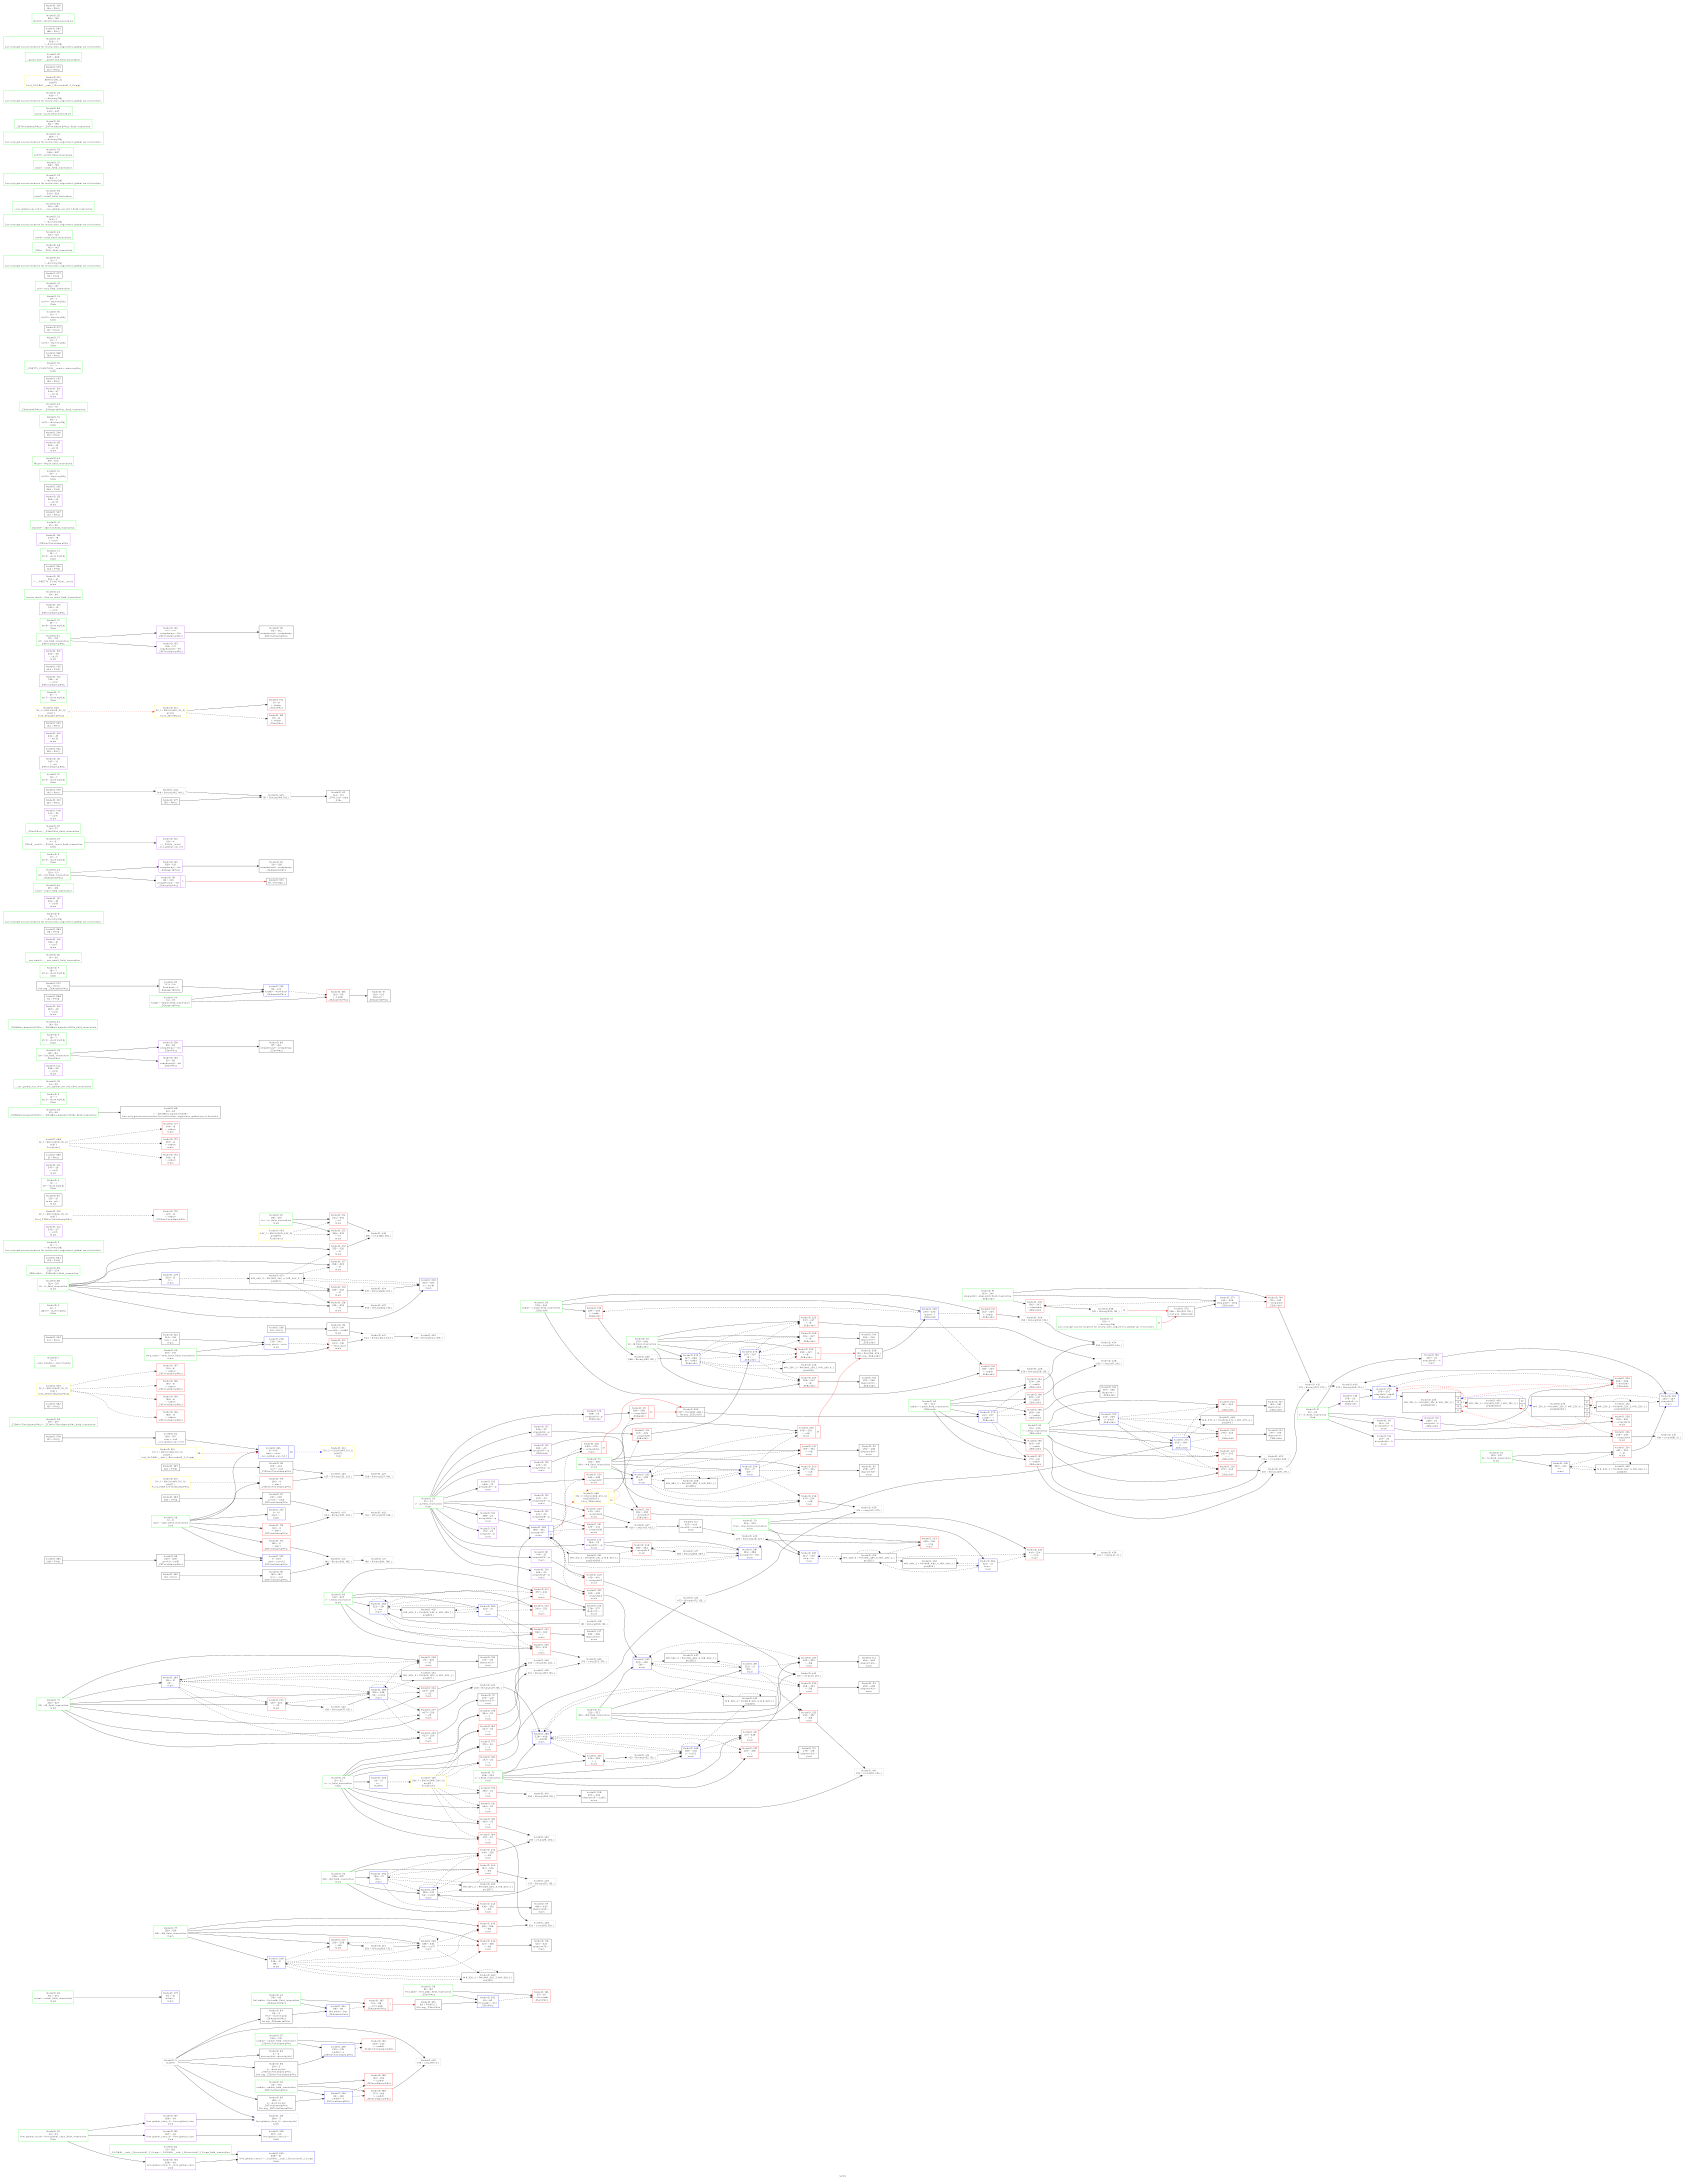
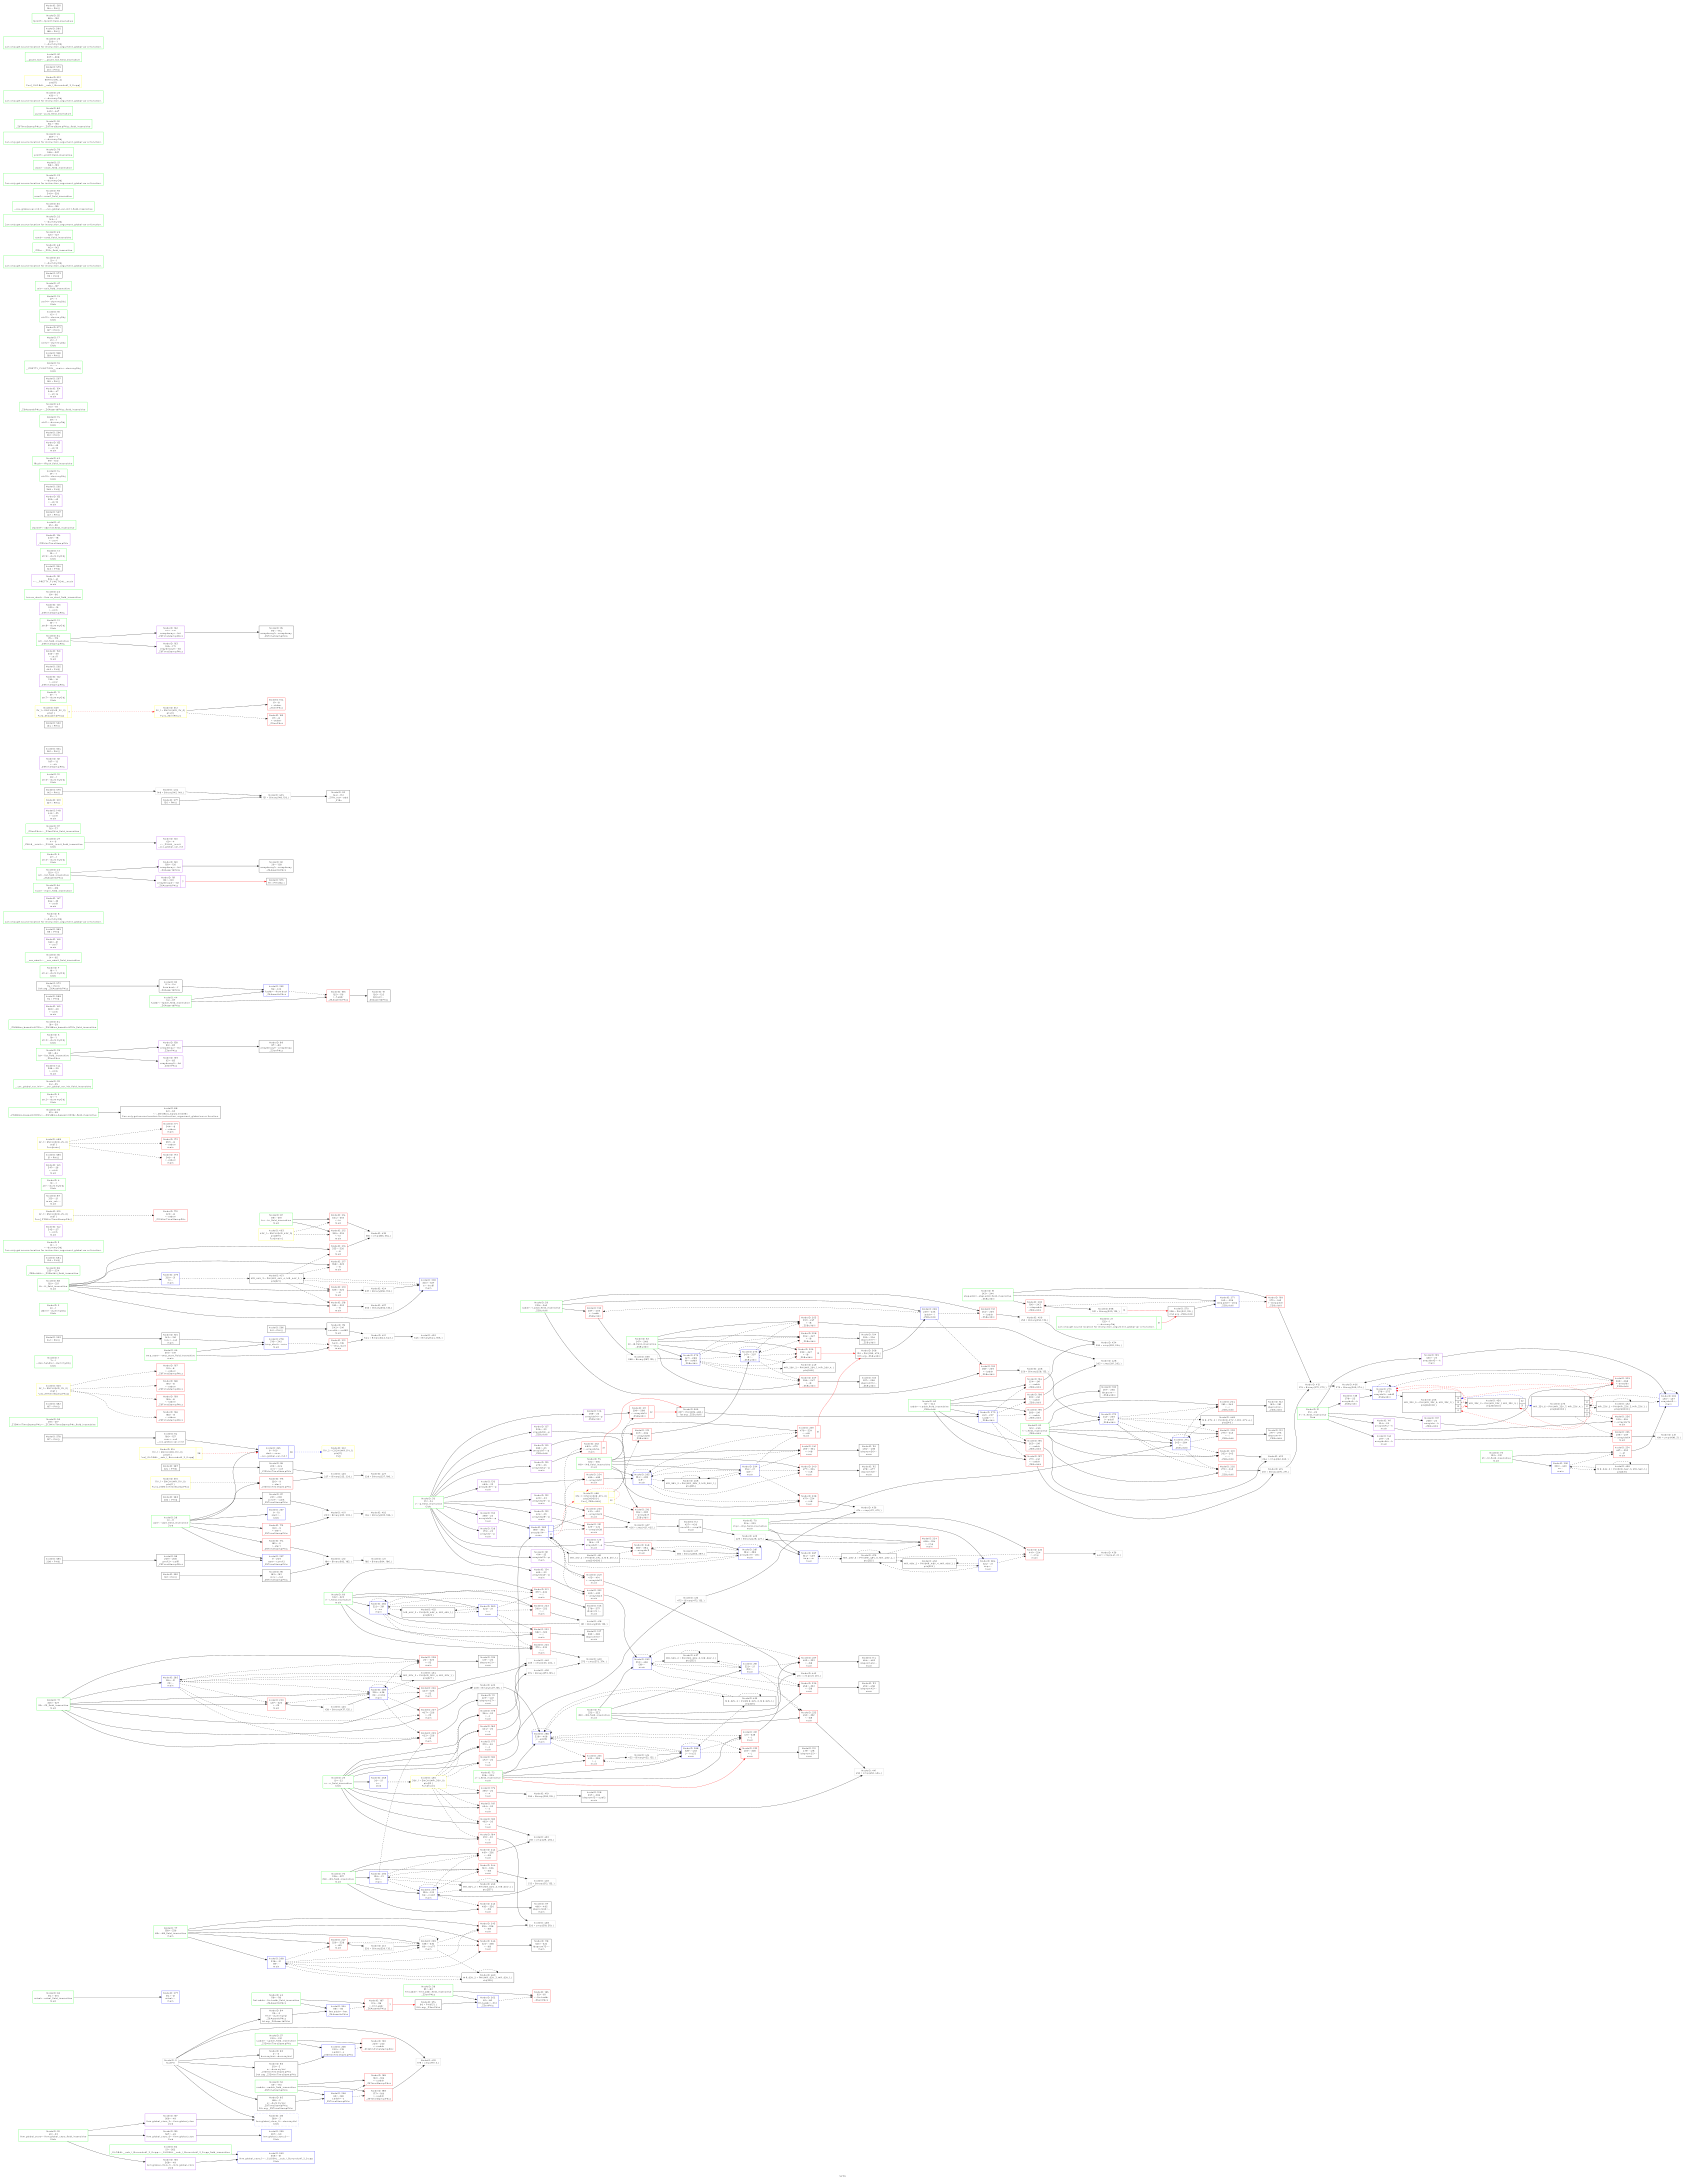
(53, 737) -> none
(53, 802) -> (53, 802)
(567, 1610) -> (564, 1616)
(627, 1785) -> (627, 1785)
(379, 1786) -> (379, 1786)
(426, 1906) -> (391, 1805)
